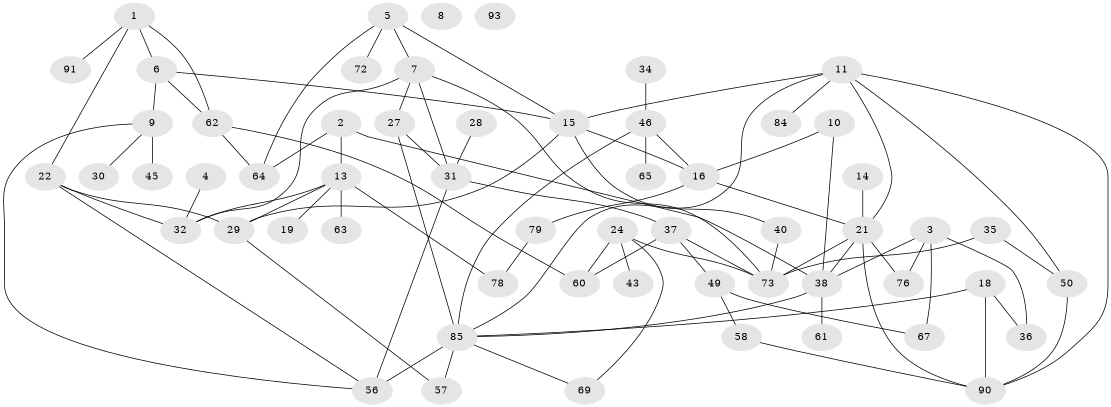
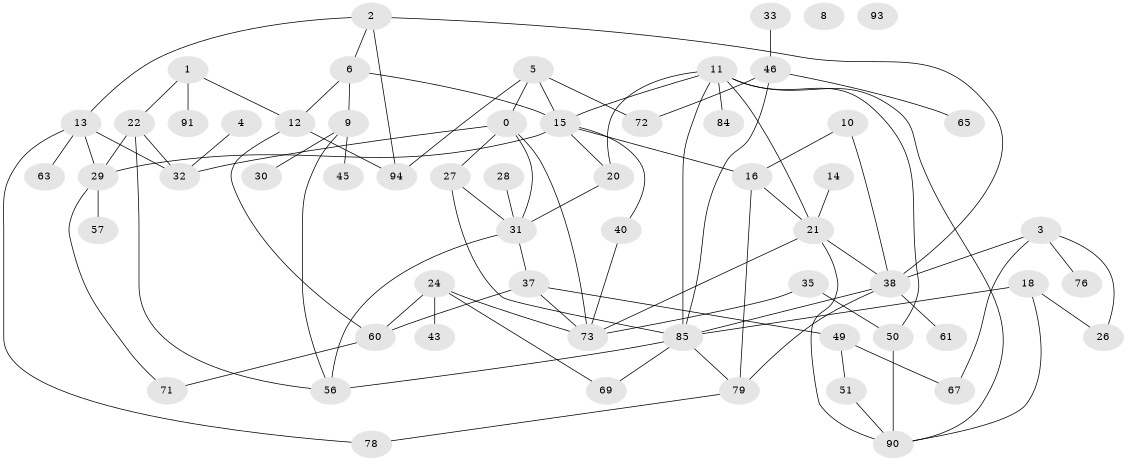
(146, 43) -> (361, 43)
(415, 70) -> (507, 123)
(646, 70) -> (771, 16)
(213, 123) -> (295, 123)
(672, 150) -> (708, 98)
(259, 177) -> (397, 177)
none -> (614, 177)
(288, 230) -> none
(886, 260) -> none
none -> (798, 335)
(742, 337) -> (846, 391)
(1026, 337) -> (1104, 337)
(449, 364) -> (711, 364)
none -> (167, 391)
